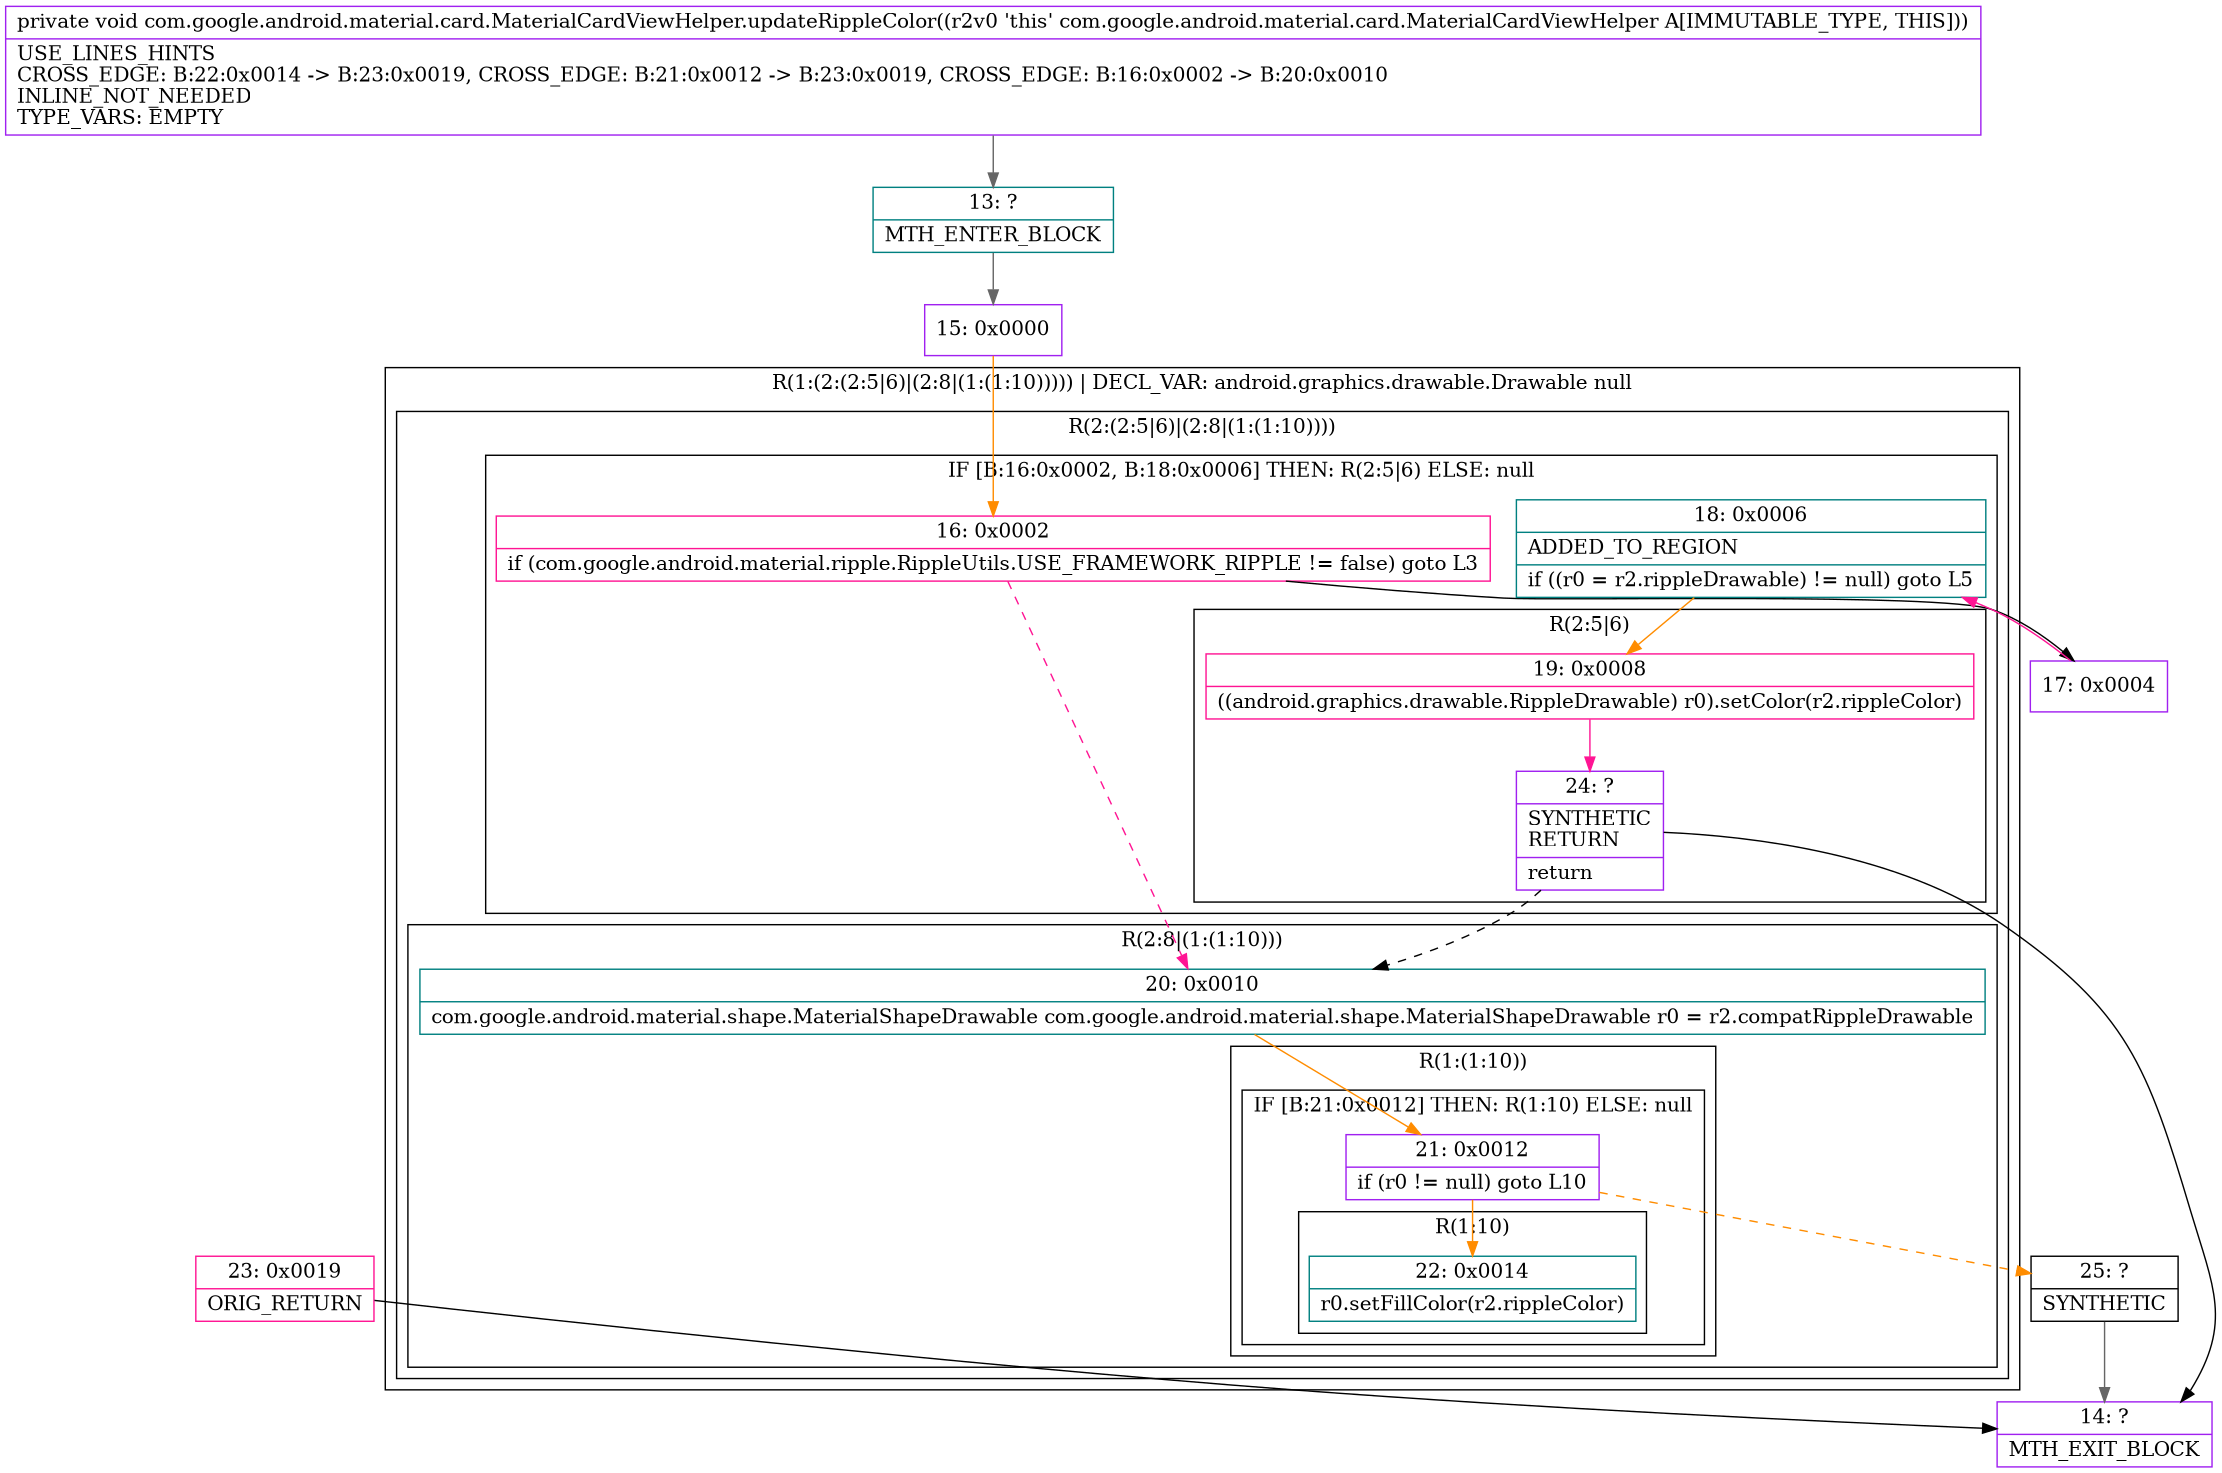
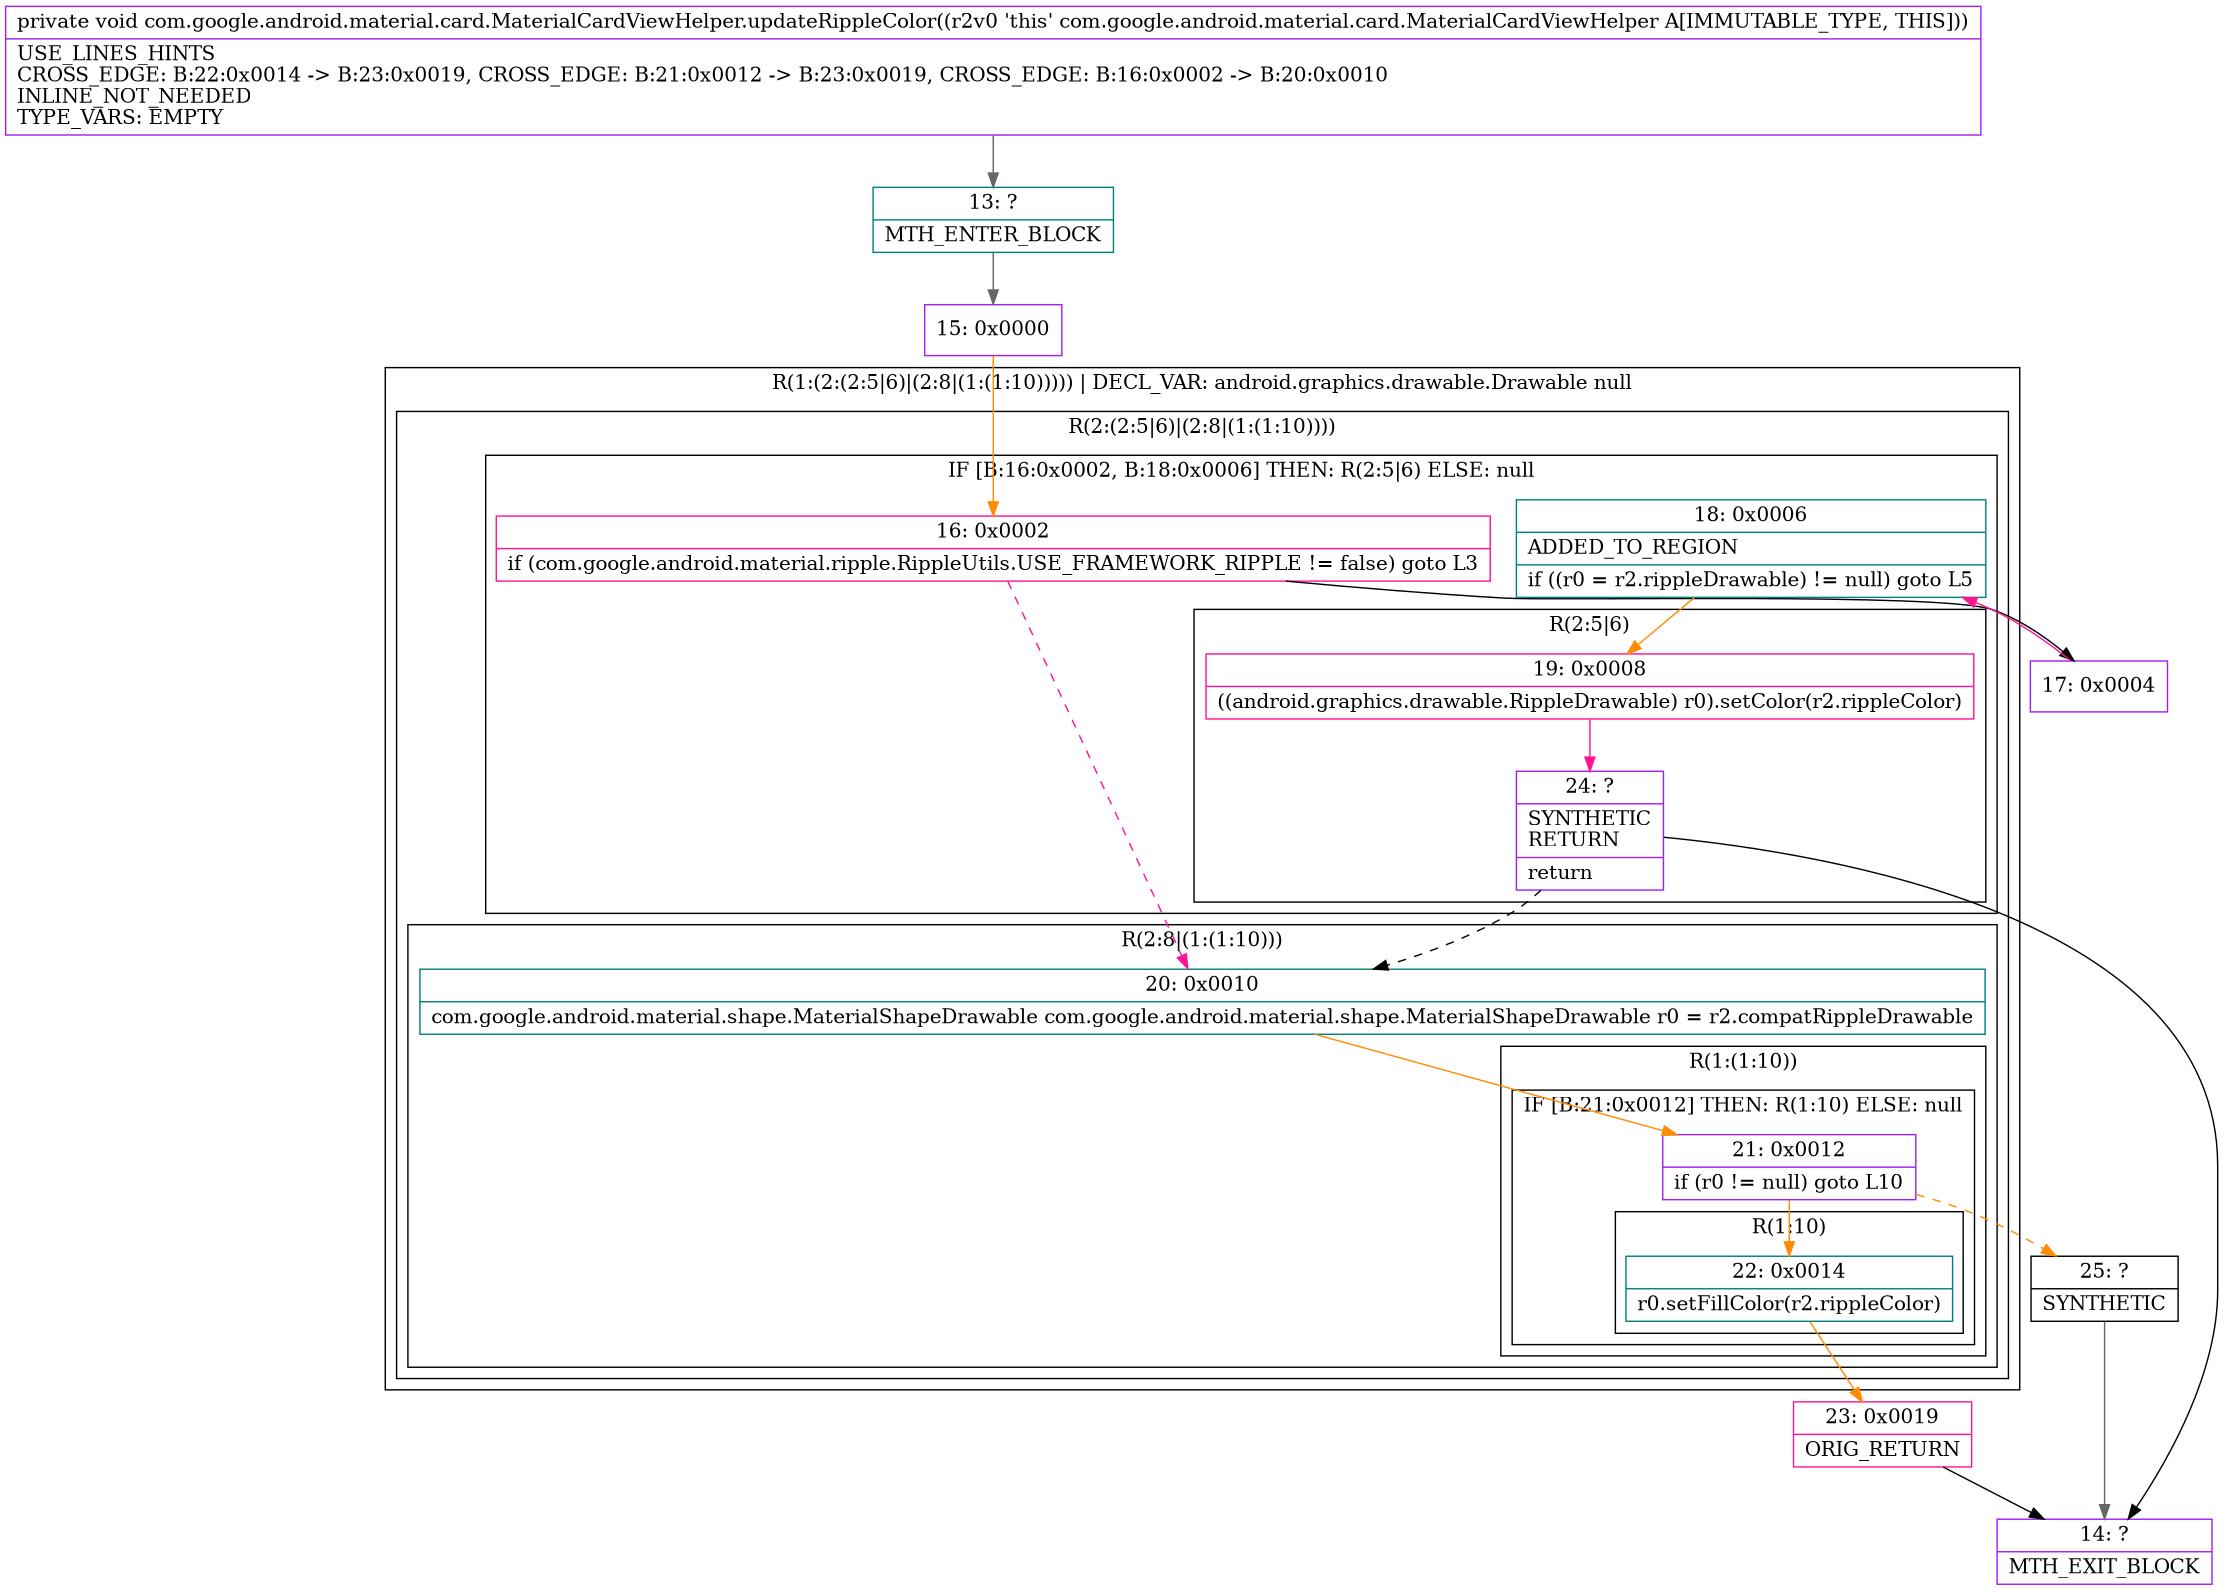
none -> (1832, 1356)
